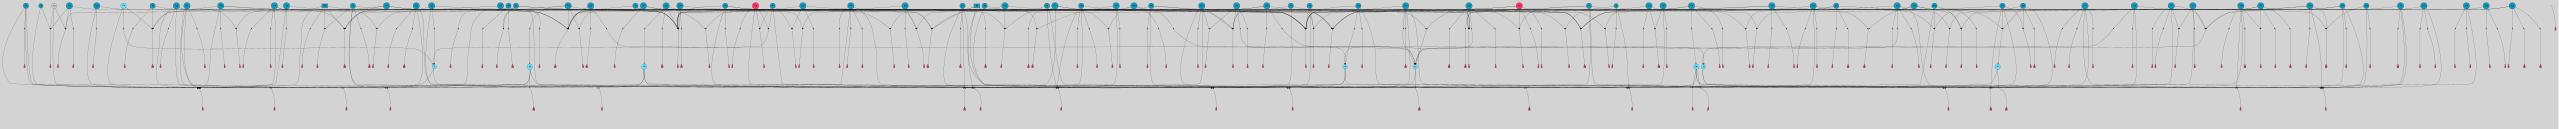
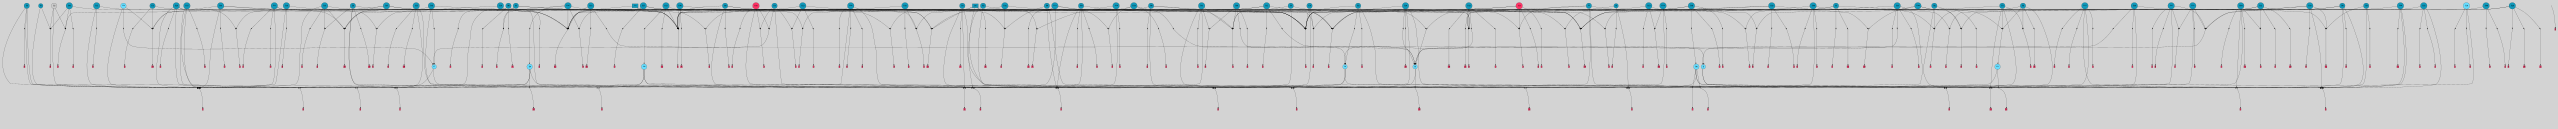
(325, 6) -> (325, 6)
(635, 6) -> (635, 6)
(2466, 6) -> (2466, 6)
